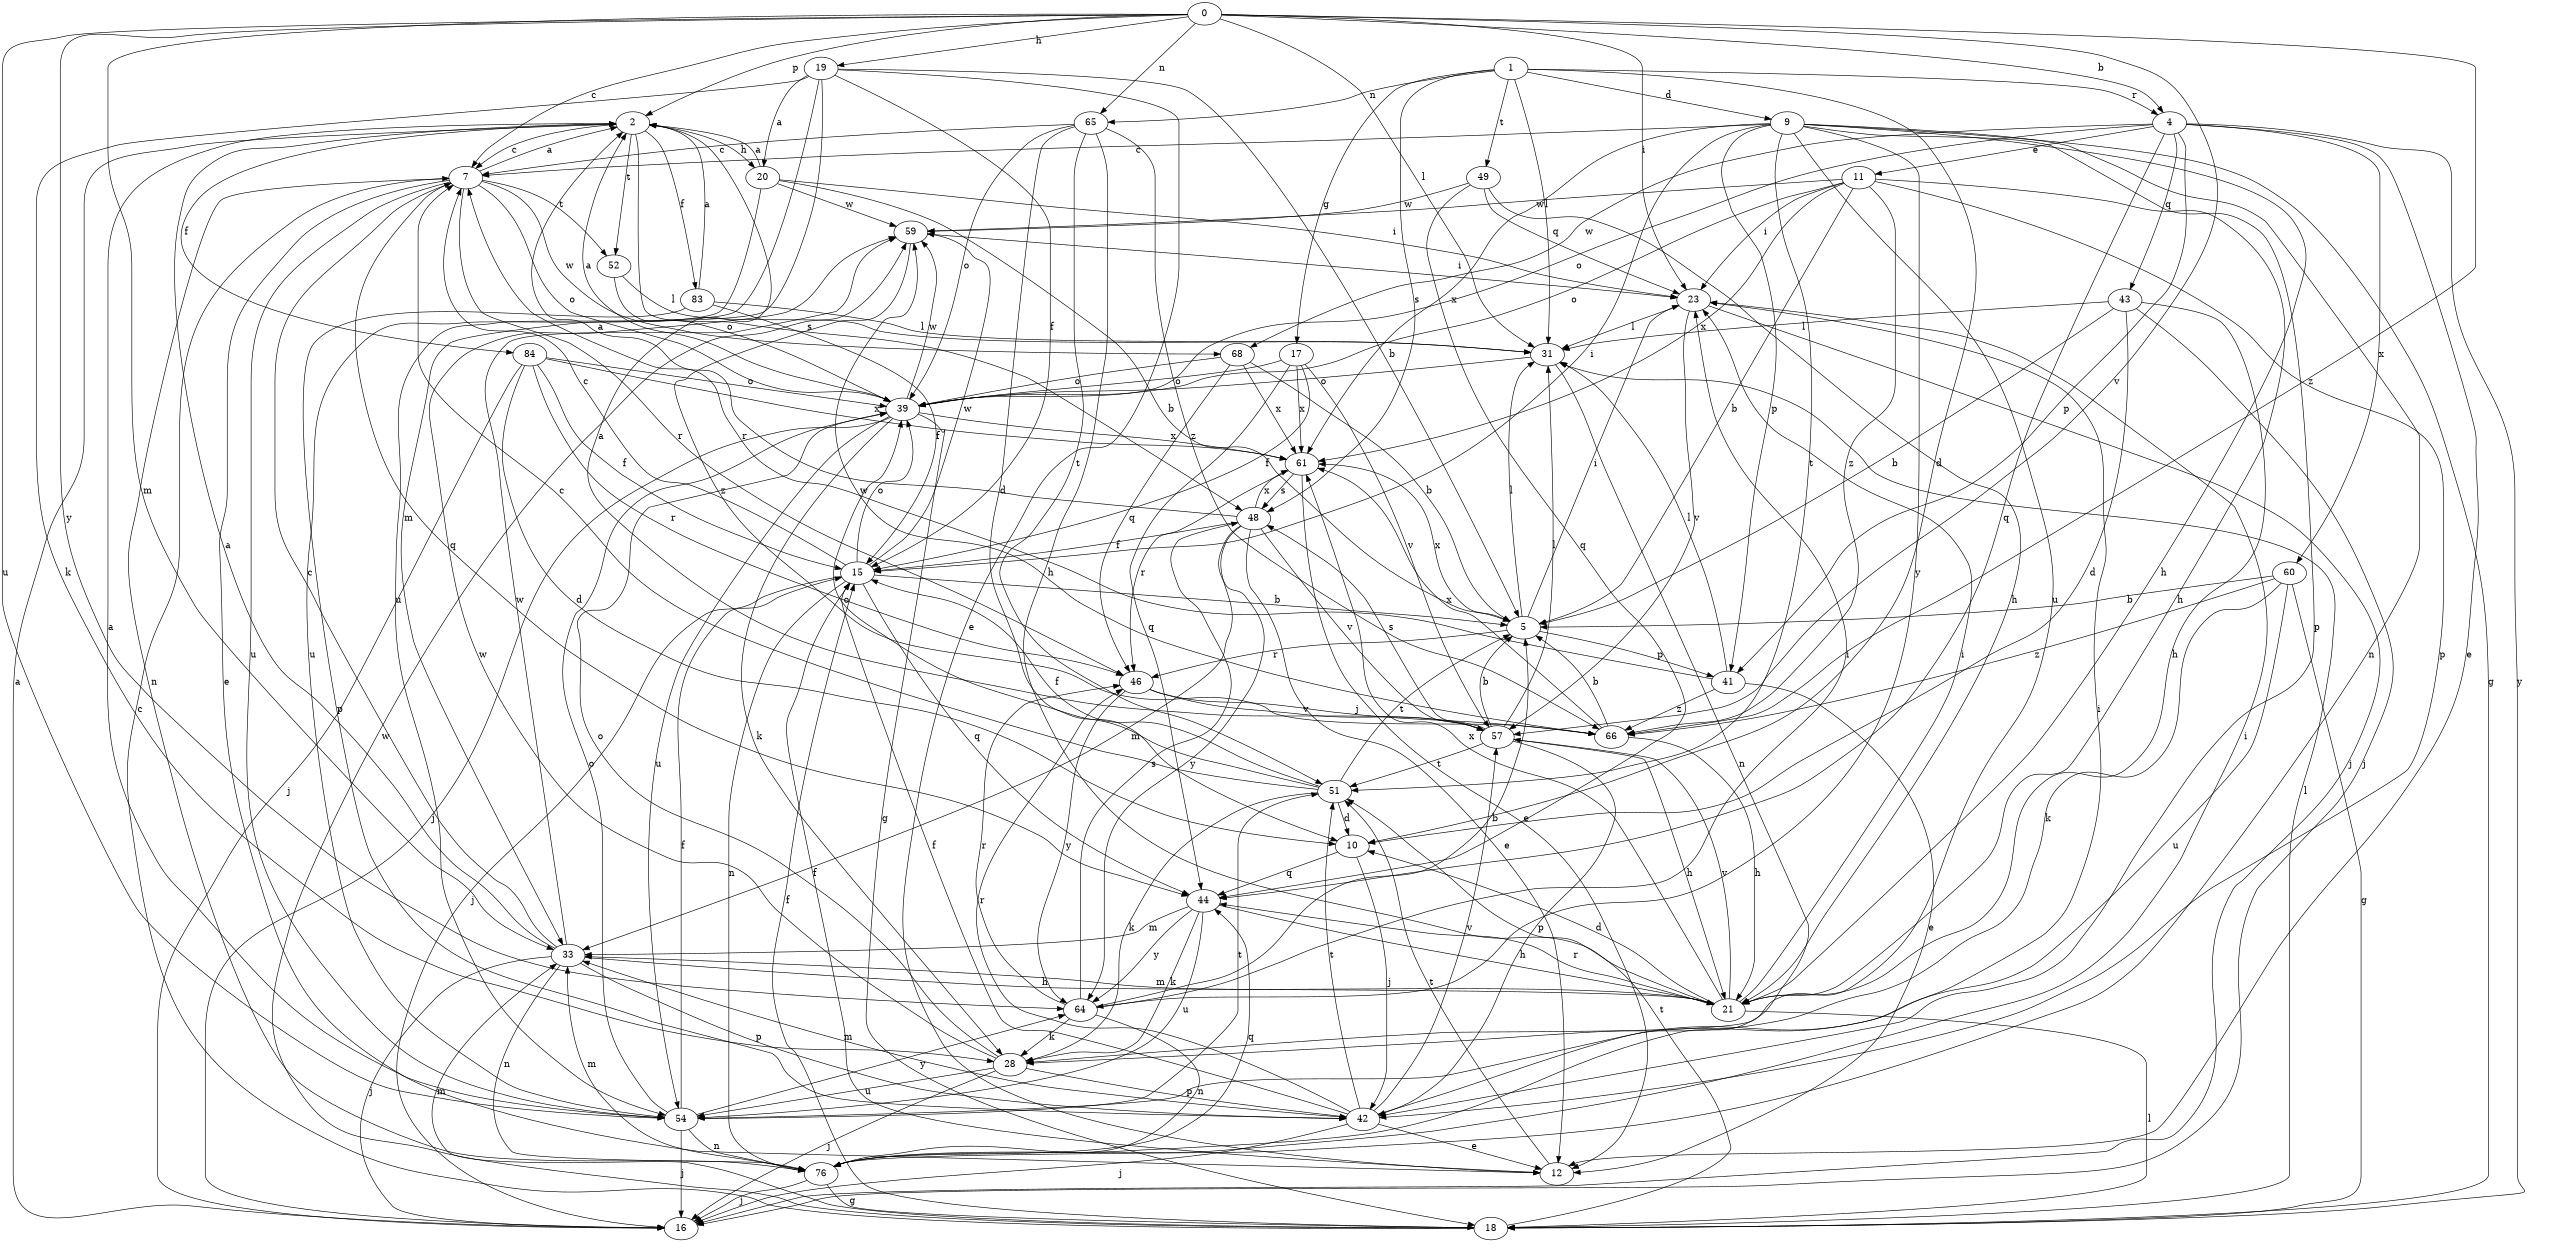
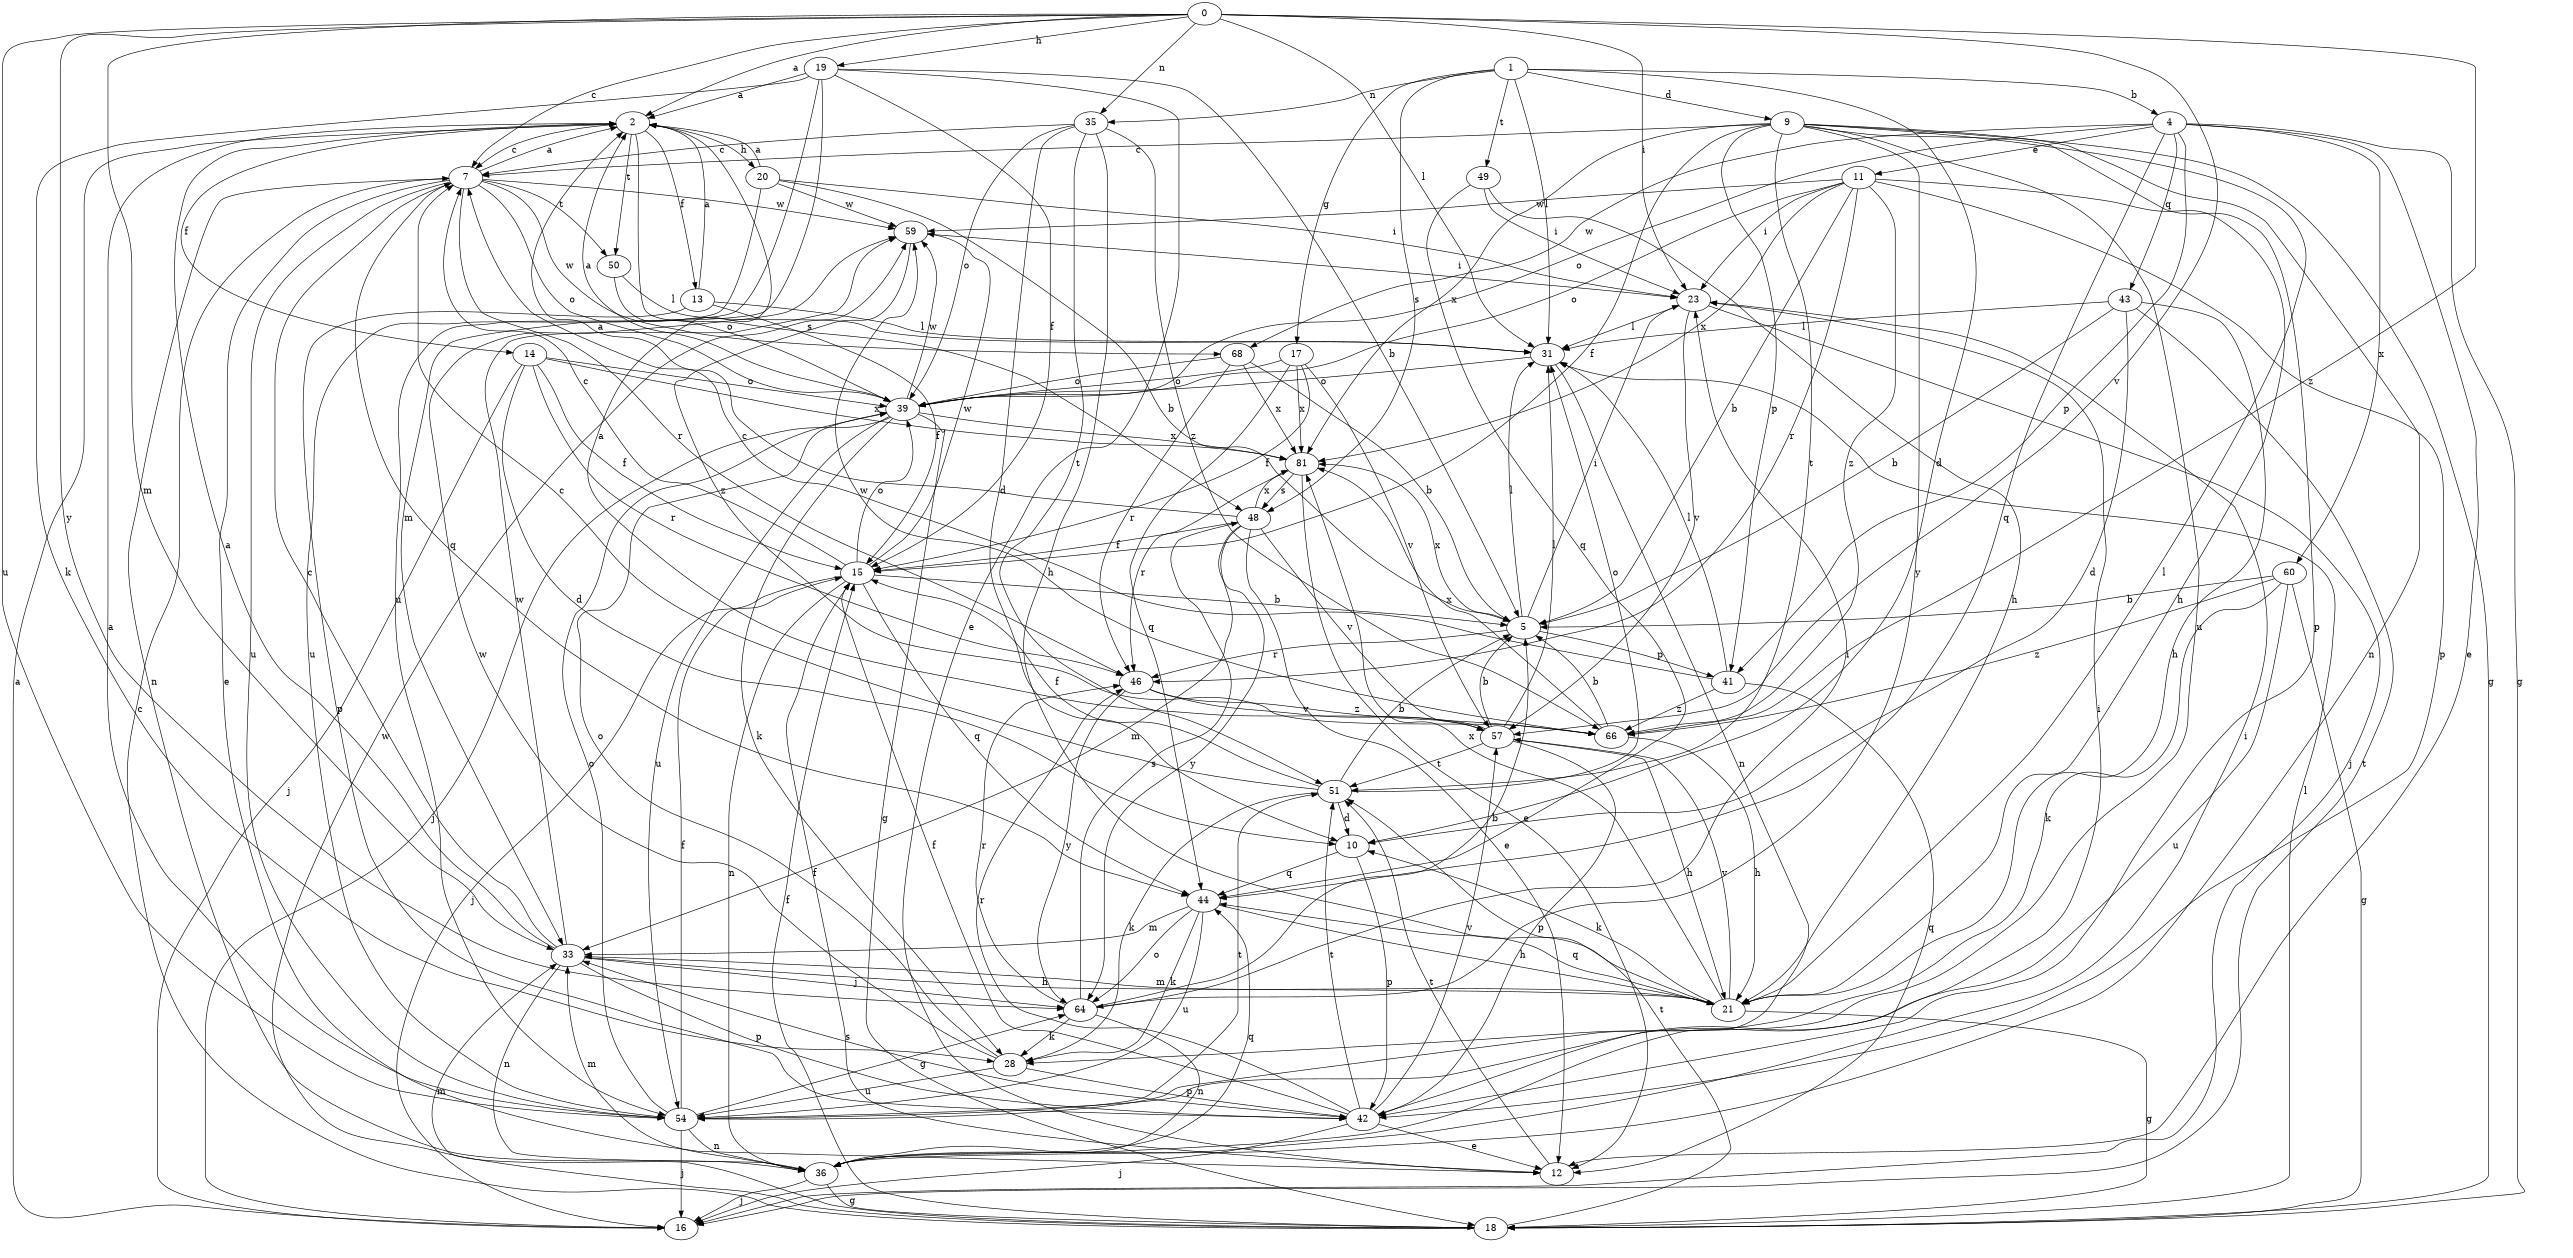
(1695, 39) -> none
(796, 68) -> (796, 68)
(2134, 96) -> (2134, 96)
(777, 112) -> (730, 95)
(1091, 123) -> (1091, 123)
(1203, 222) -> (686, 197)
(1556, 232) -> (1556, 232)
(614, 266) -> (614, 266)
(697, 300) -> (697, 300)
(530, 355) -> (530, 355)
(1592, 355) -> (1592, 355)
(745, 437) -> (745, 437)
(1302, 464) -> (1302, 464)
(1132, 519) -> (1132, 519)
(2164, 573) -> (2164, 573)
none -> (1682, 584)
(1379, 622) -> none
(1966, 629) -> none
(2520, 682) -> (2520, 682)
(996, 691) -> (1636, 700)
(1357, 710) -> (1357, 710)
(1402, 710) -> (1402, 710)
(2365, 764) -> (2365, 764)
(1599, 928) -> (1599, 928)
(1931, 928) -> (1931, 928)
(1157, 956) -> (1157, 956)
(1576, 956) -> (1576, 956)
(1881, 966) -> (1913, 986)
(1390, 983) -> (1390, 983)
(848, 1037) -> (848, 1037)
(923, 1065) -> (923, 1065)
(2150, 1119) -> (2150, 1119)
(843, 1136) -> none
(367, 1165) -> (821, 982)
(821, 1174) -> (821, 1174)
